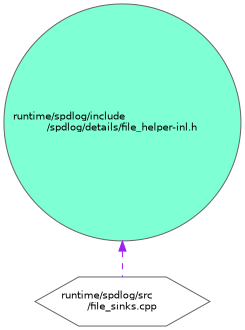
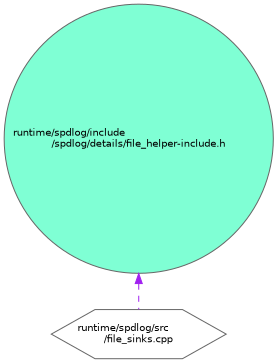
(122, 122) -> (139, 139)
